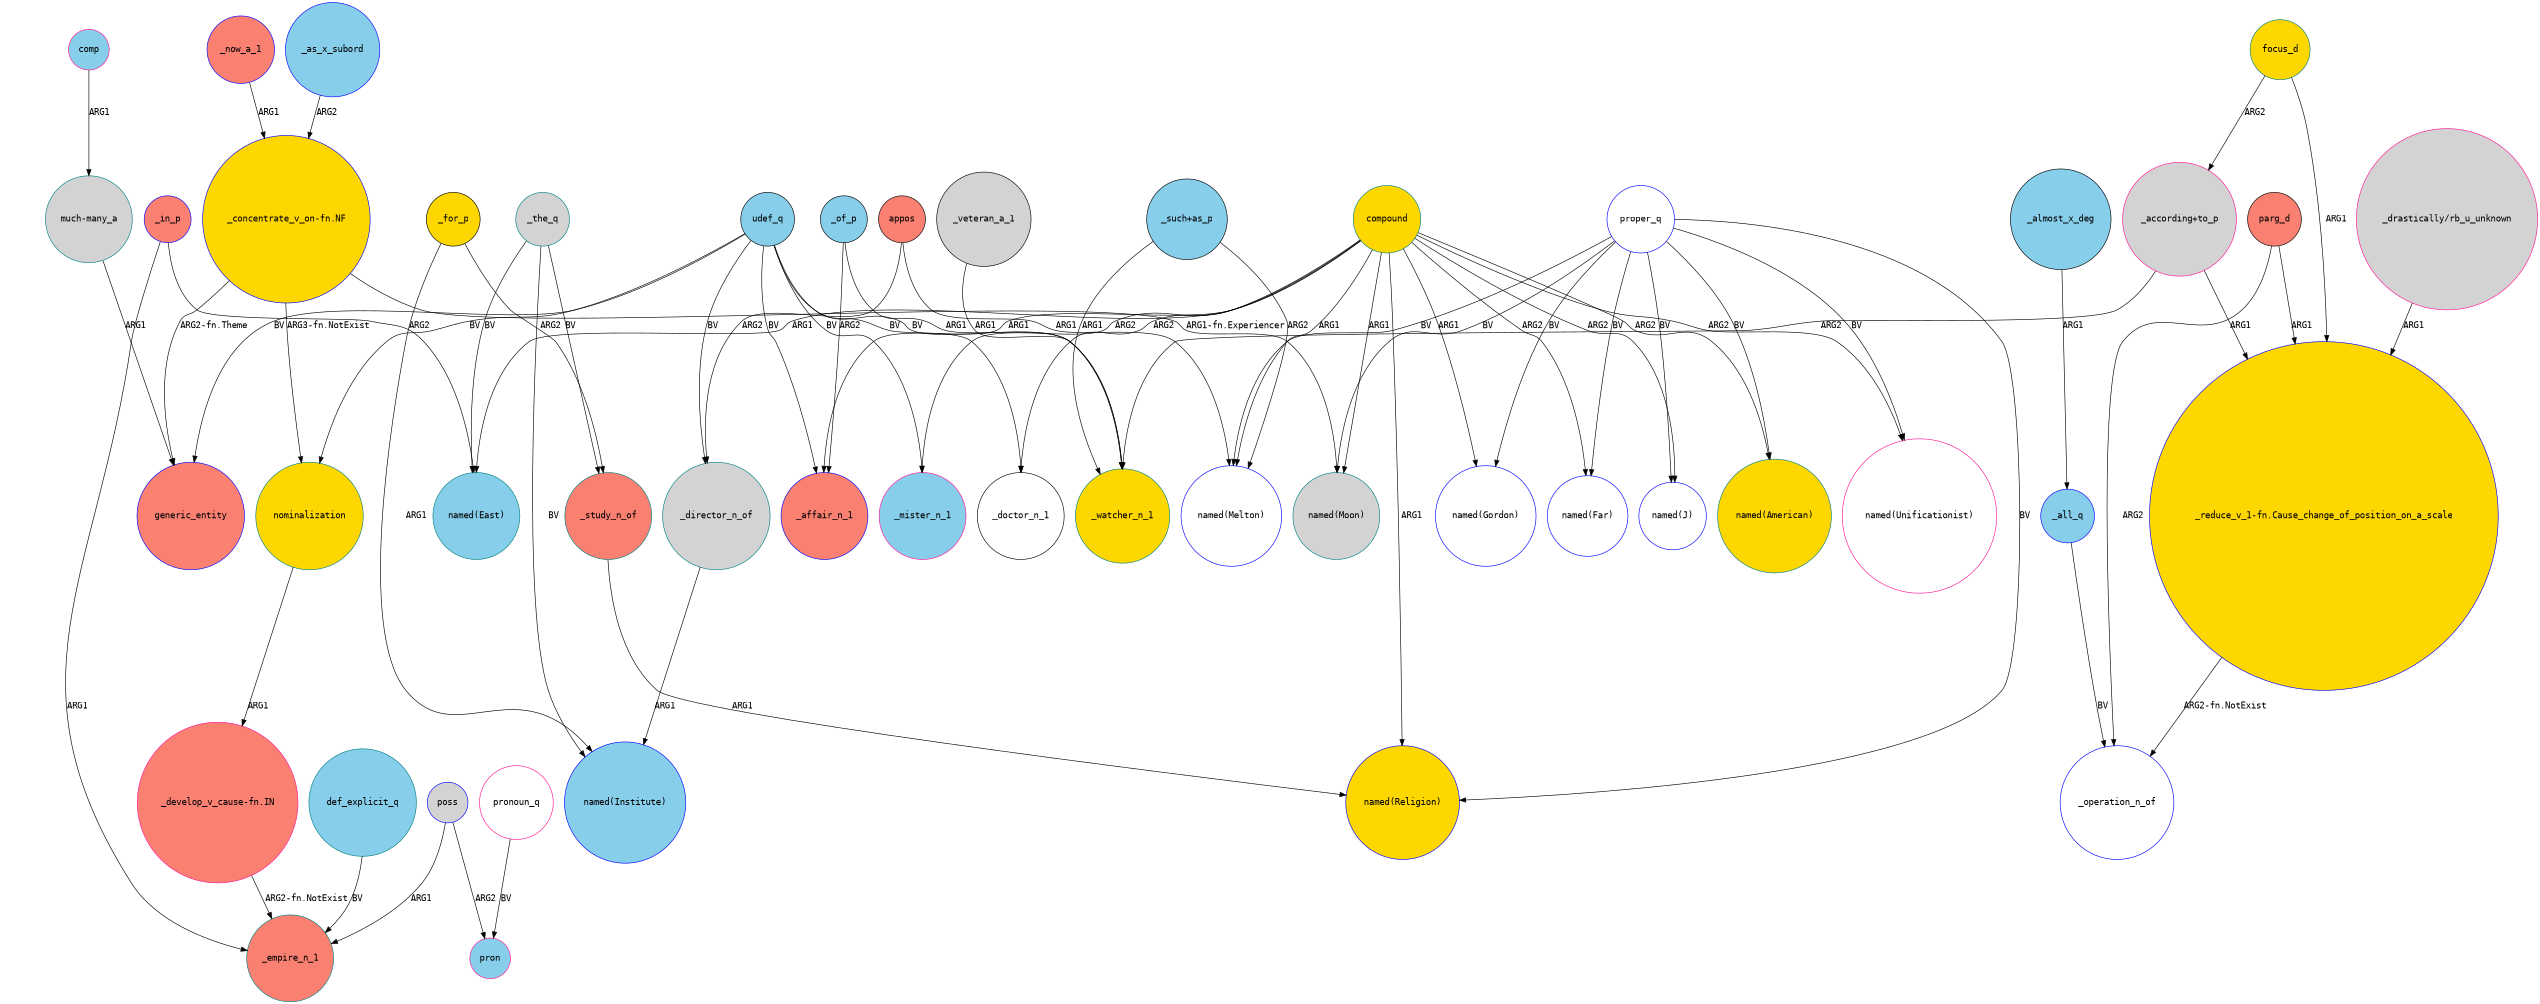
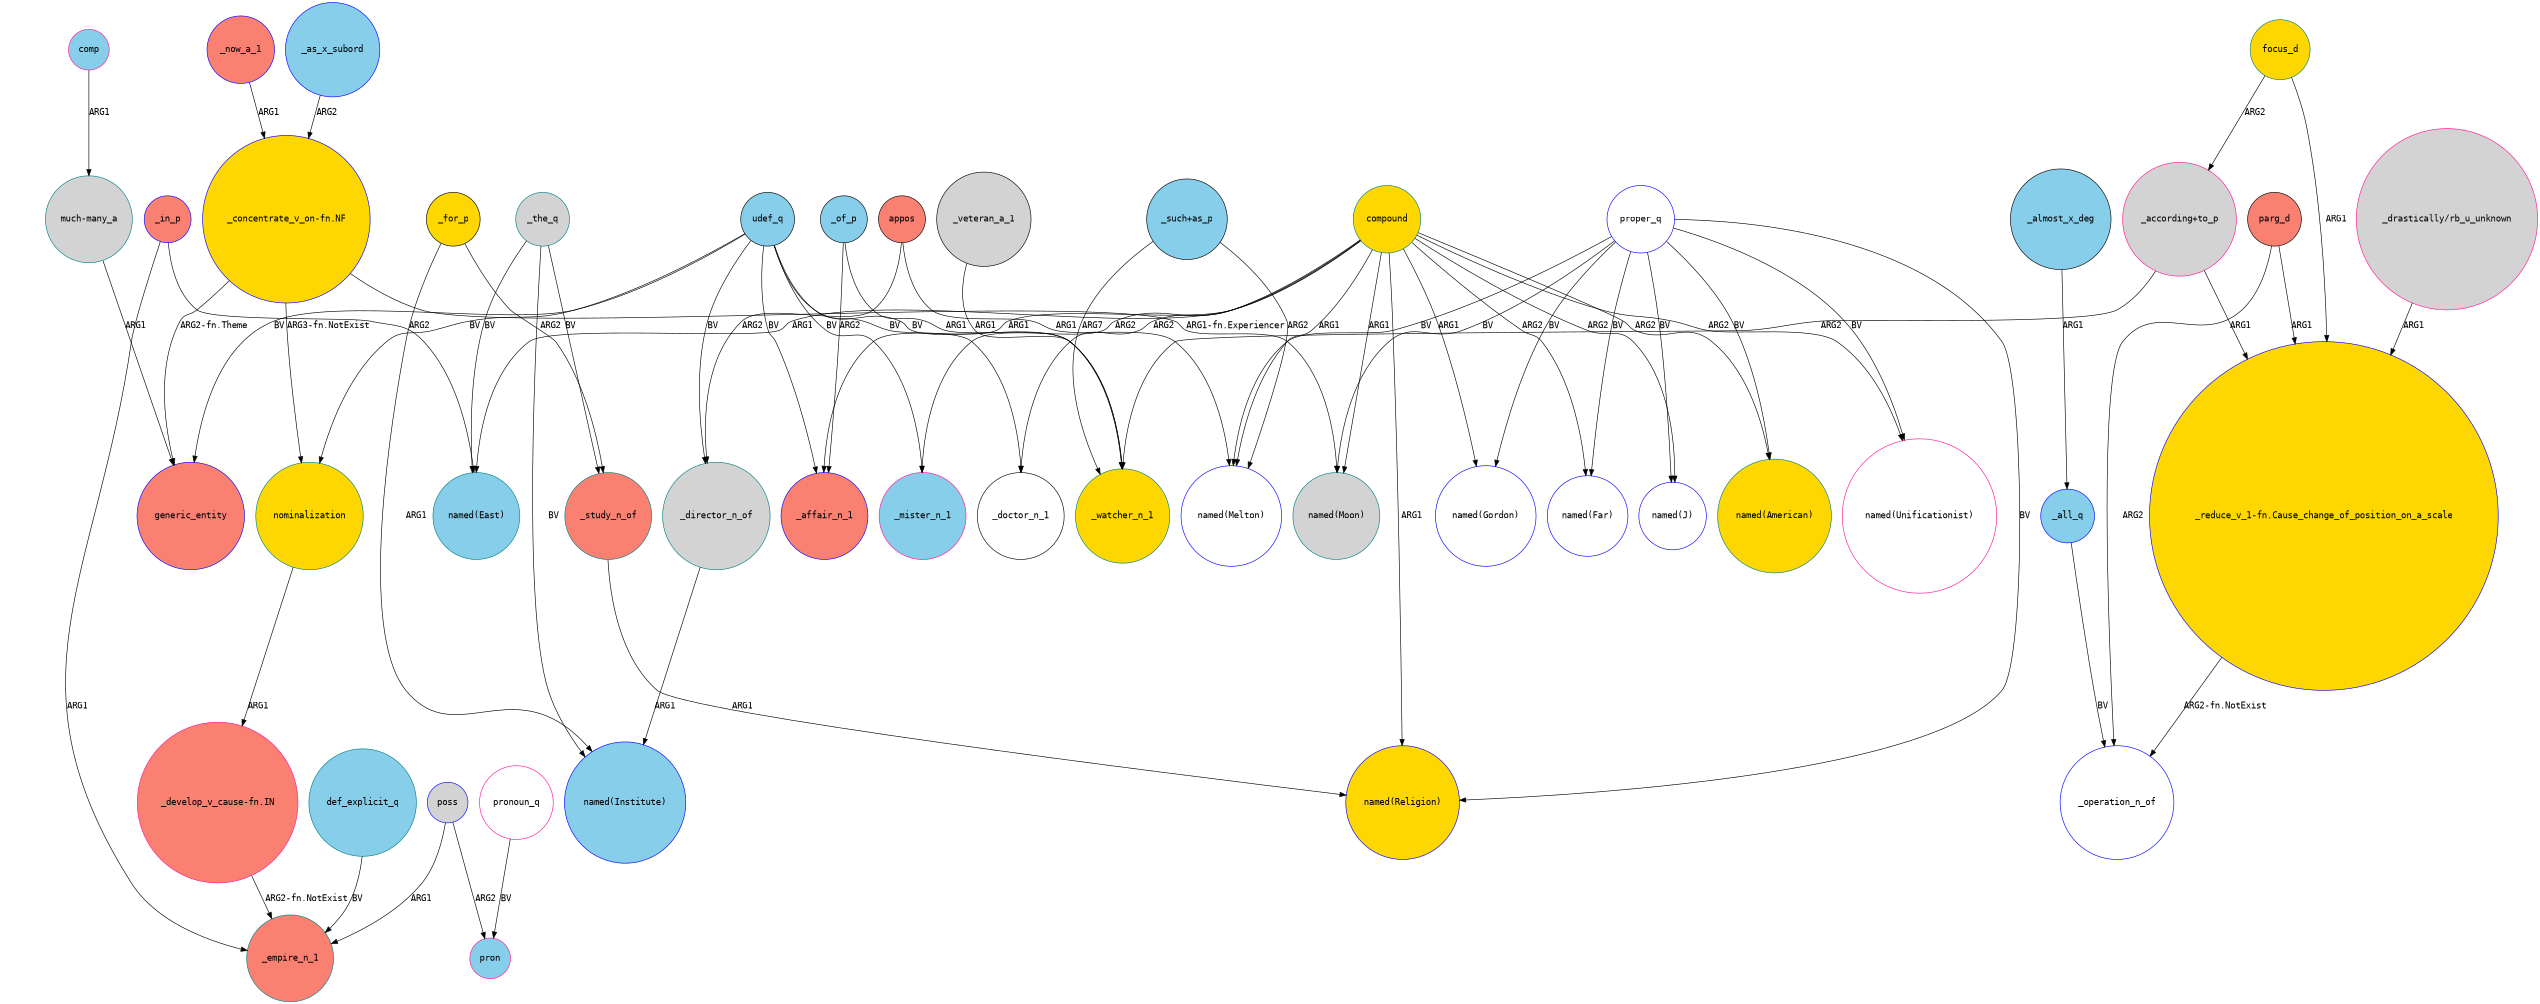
(1093, 326) -> (1093, 326)
